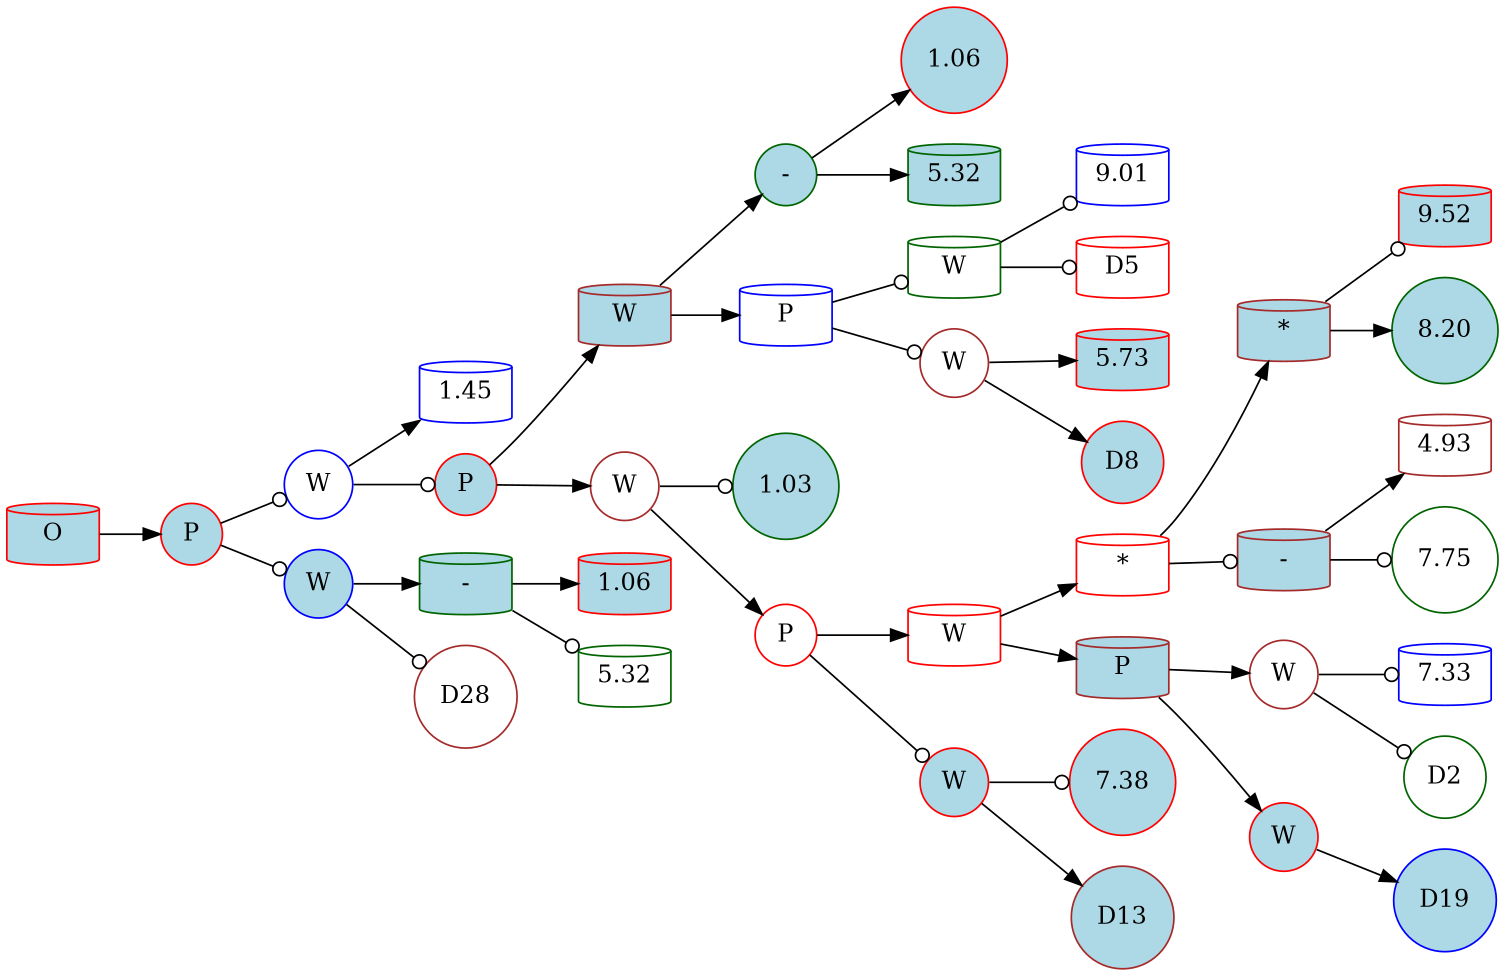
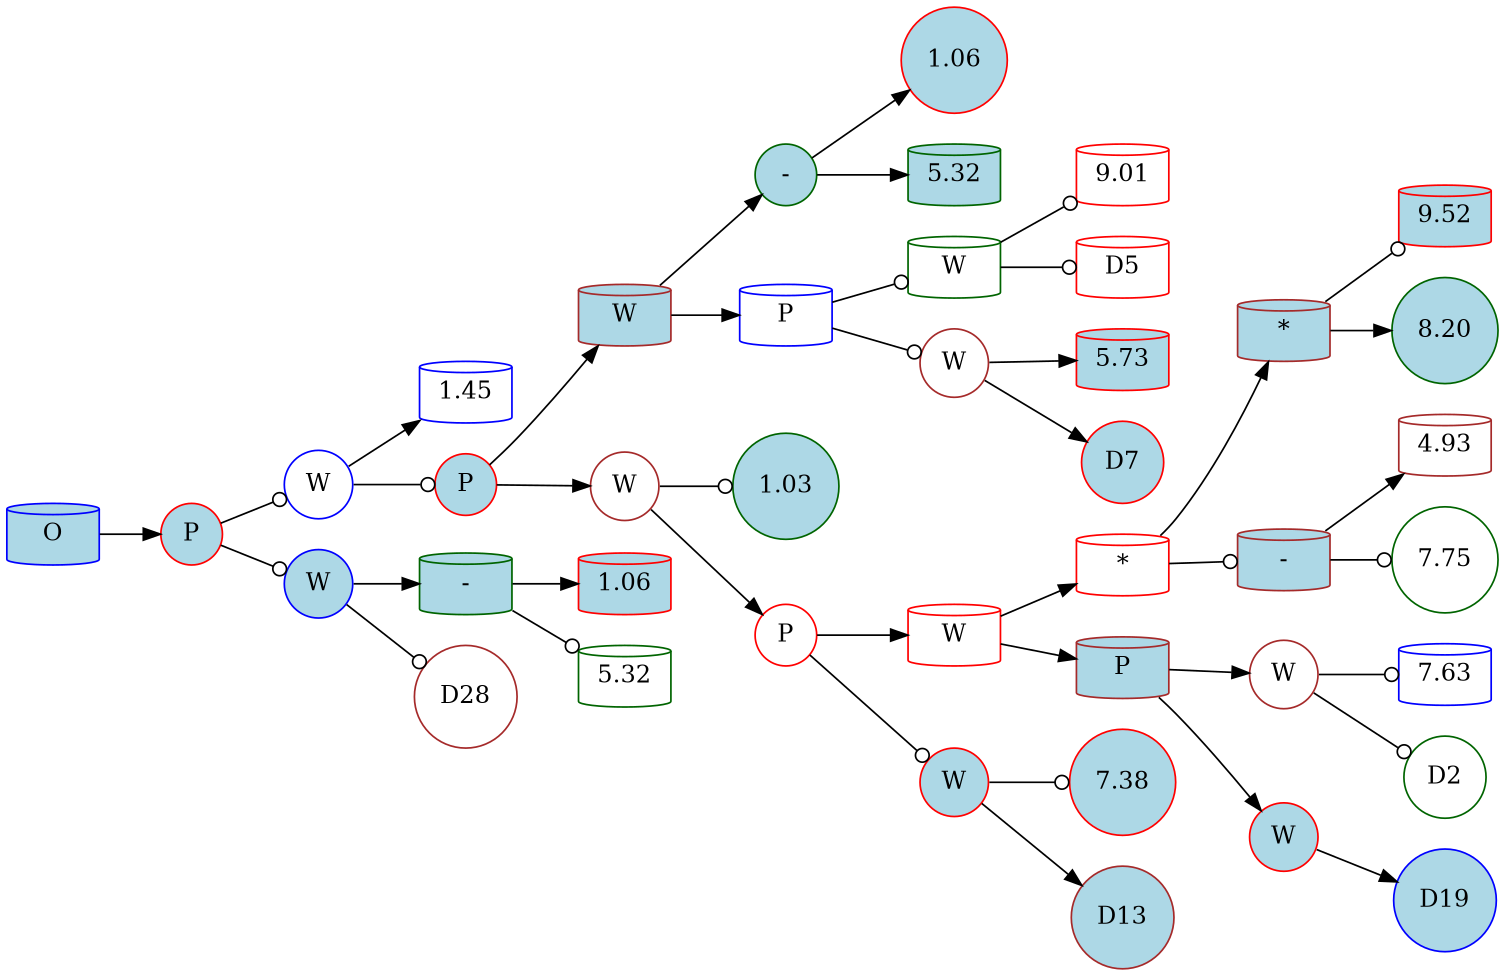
(1123, 175) -> (1123, 175)
(1123, 462) -> (1123, 462)
(53, 534) -> (53, 534)
(1445, 675) -> (1445, 675)
